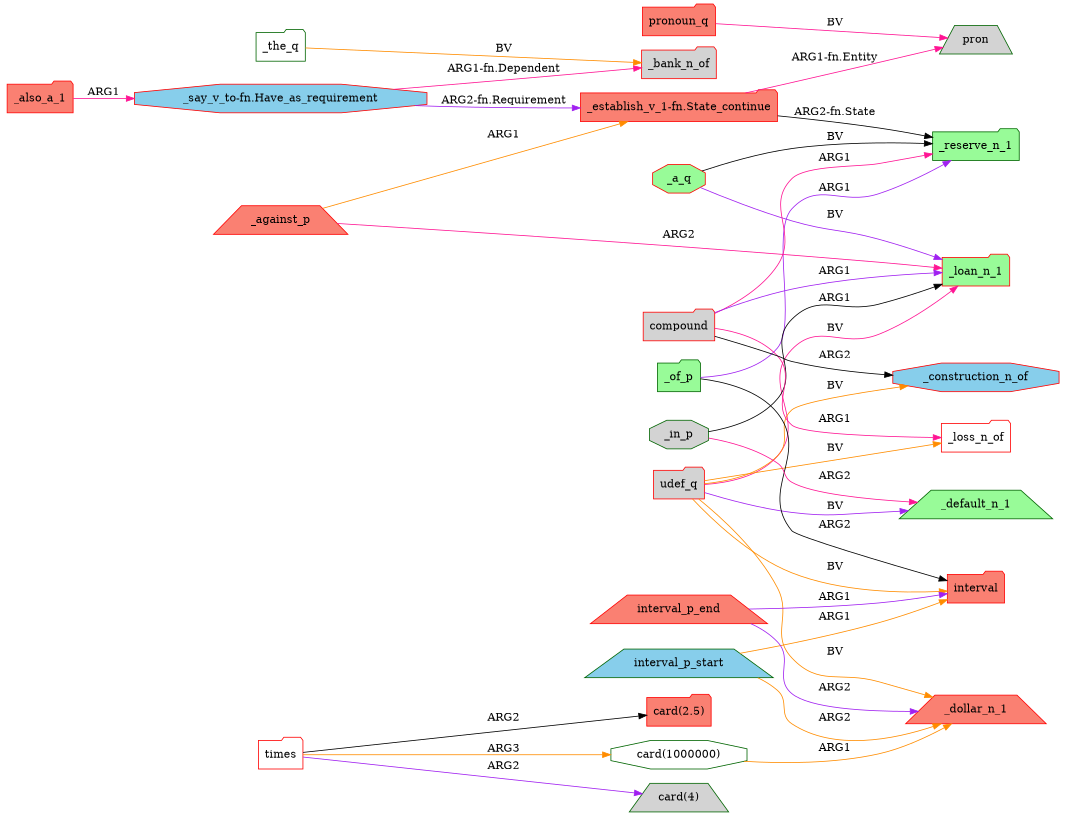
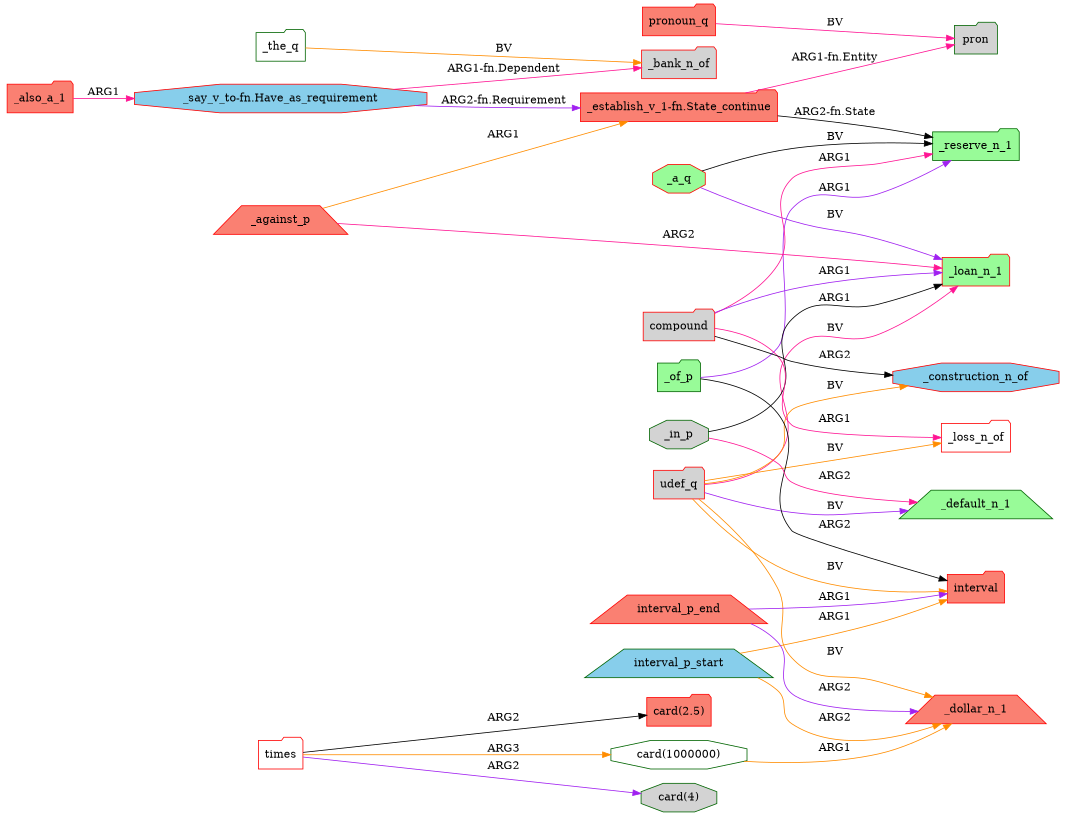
(976, 40) -> (976, 40)
(679, 798) -> (679, 798)
